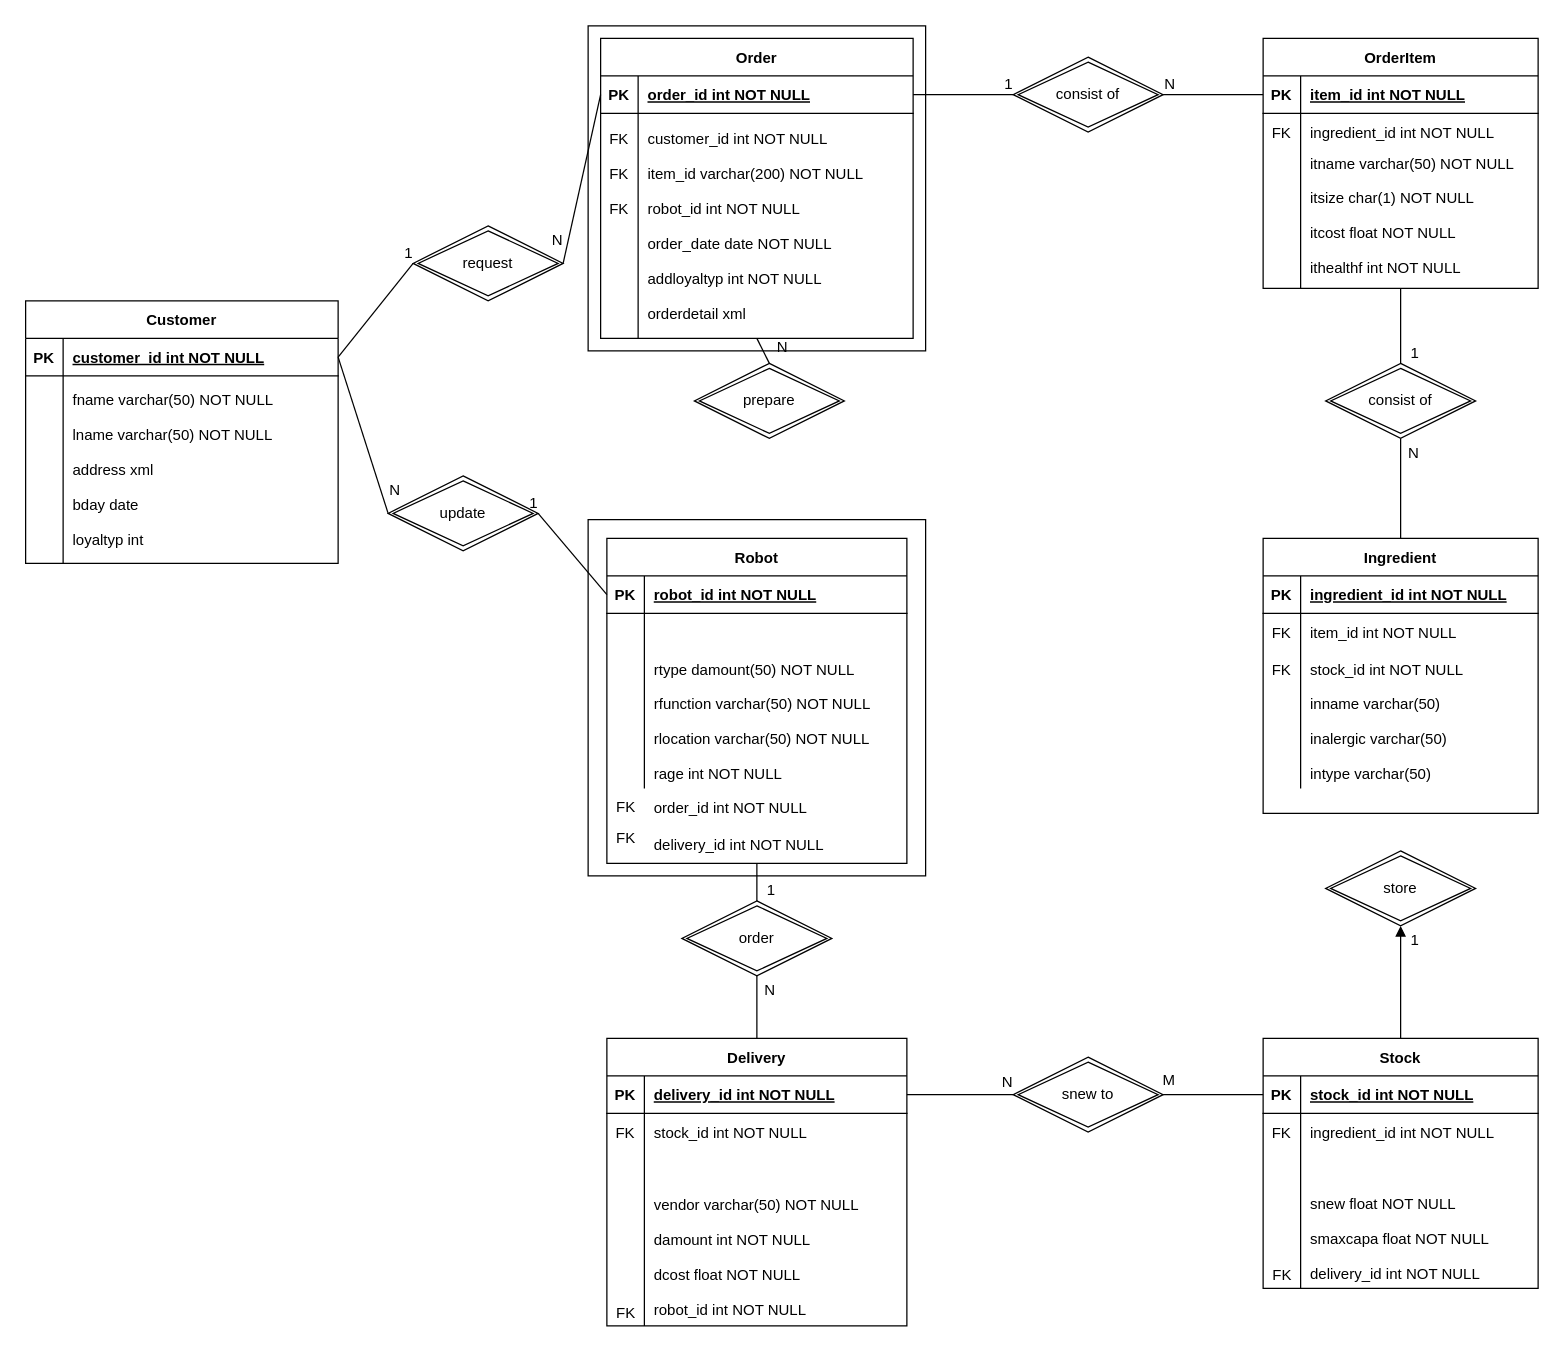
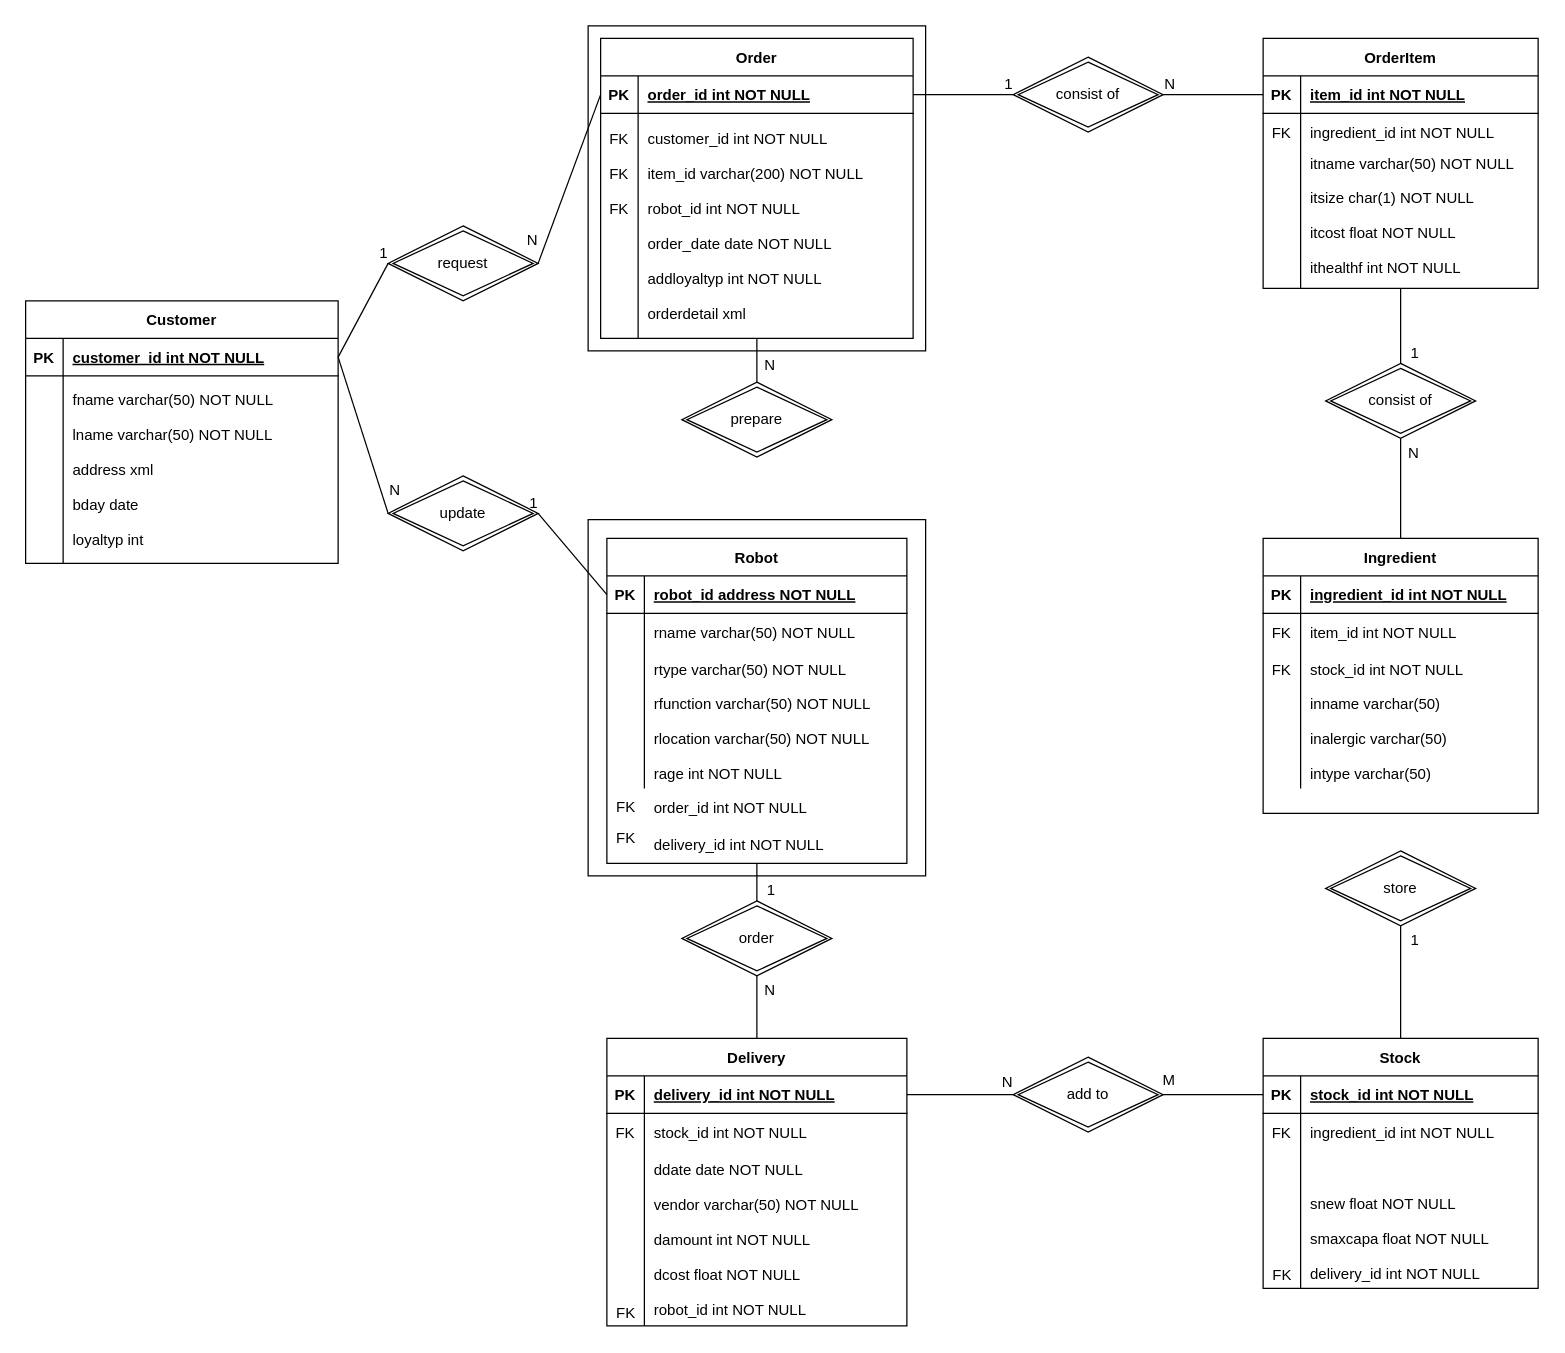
(488, 263) -> (463, 263)
(769, 401) -> (757, 419)
(732, 595) -> (751, 595)
none -> (776, 632)
(757, 670) -> (757, 670)
(1401, 937) -> (1401, 932)
(1088, 1094) -> (1088, 1094)
none -> (776, 1169)
